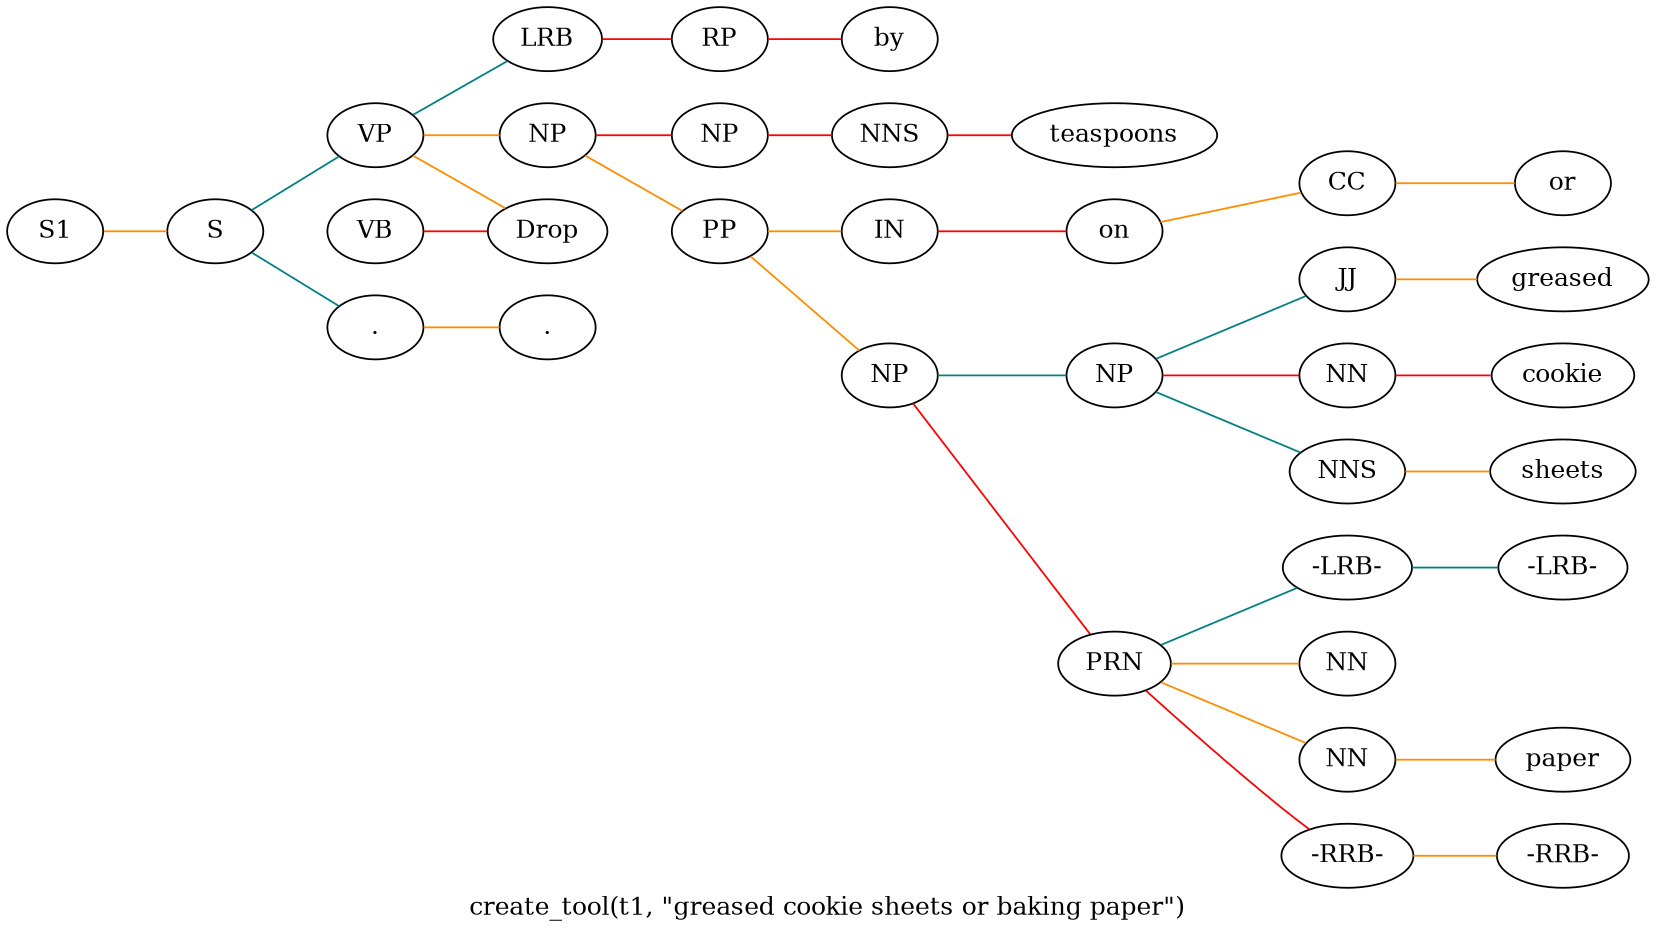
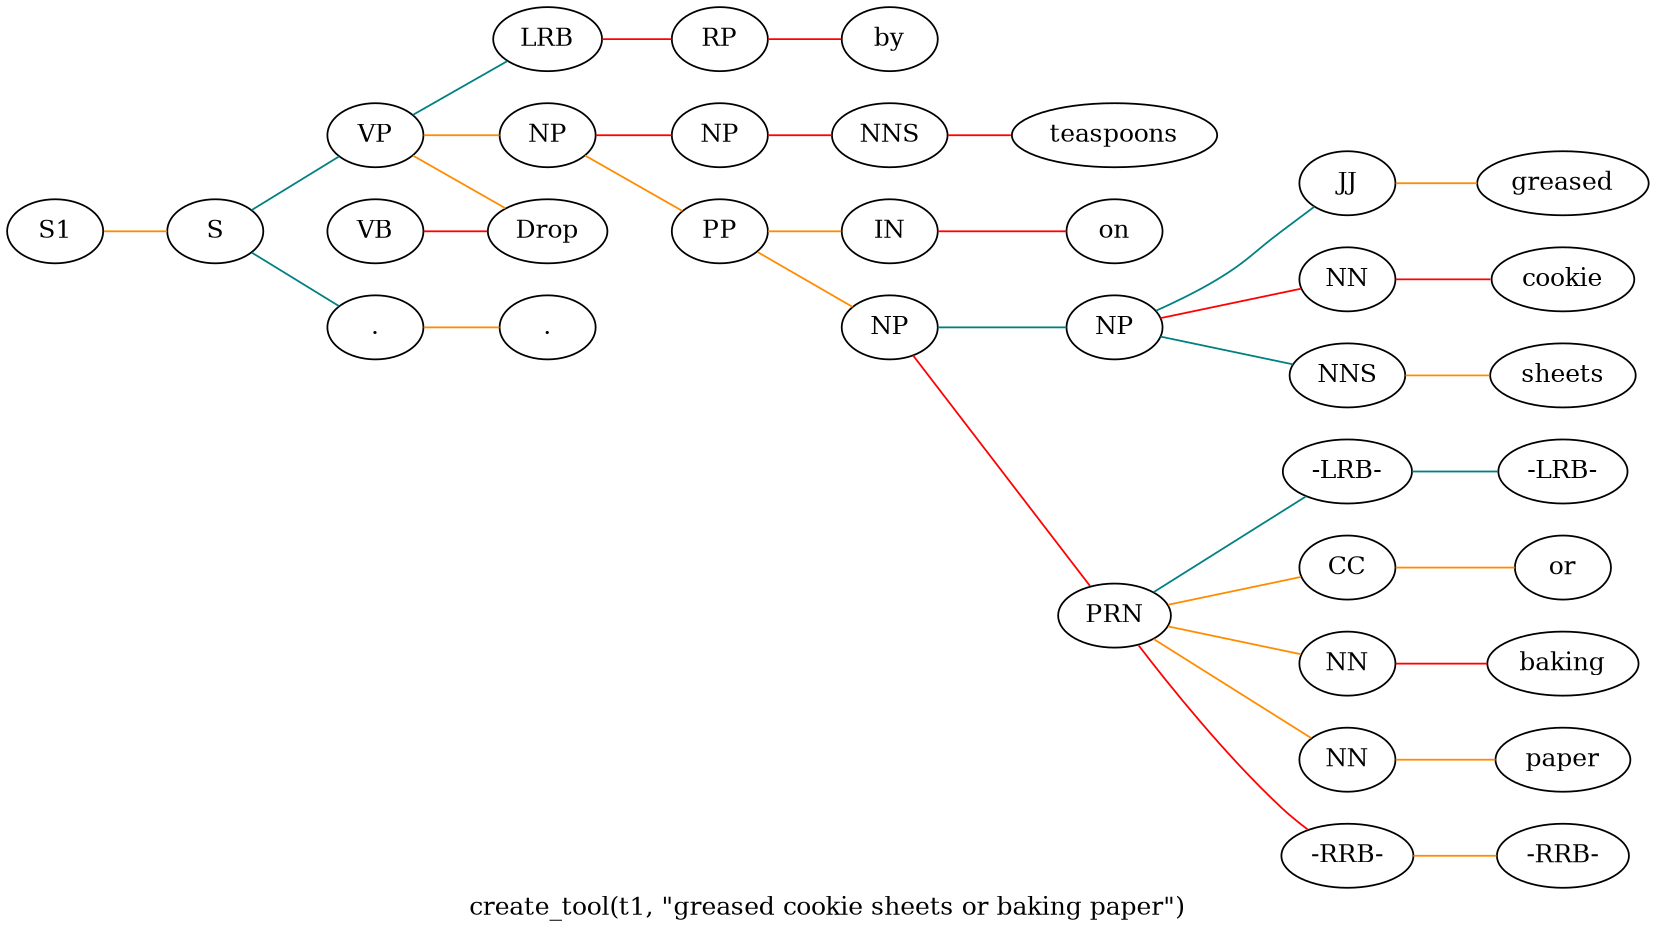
(1231, 207) -> (1235, 591)
none -> (1563, 664)
